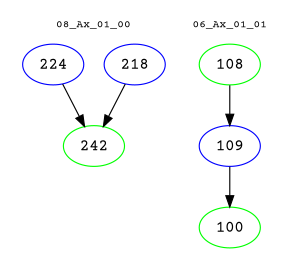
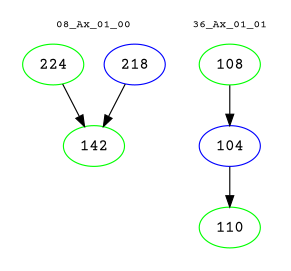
(230, 24) -> (230, 24)
(53, 65) -> (53, 65)
(94, 146) -> (94, 146)
(230, 146) -> (230, 146)
(230, 228) -> (230, 228)
